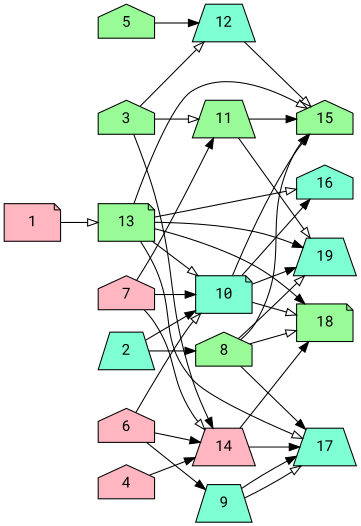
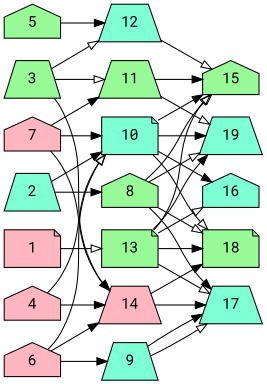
(126, 119) -> (32, 79)
(175, 258) -> (70, 257)
